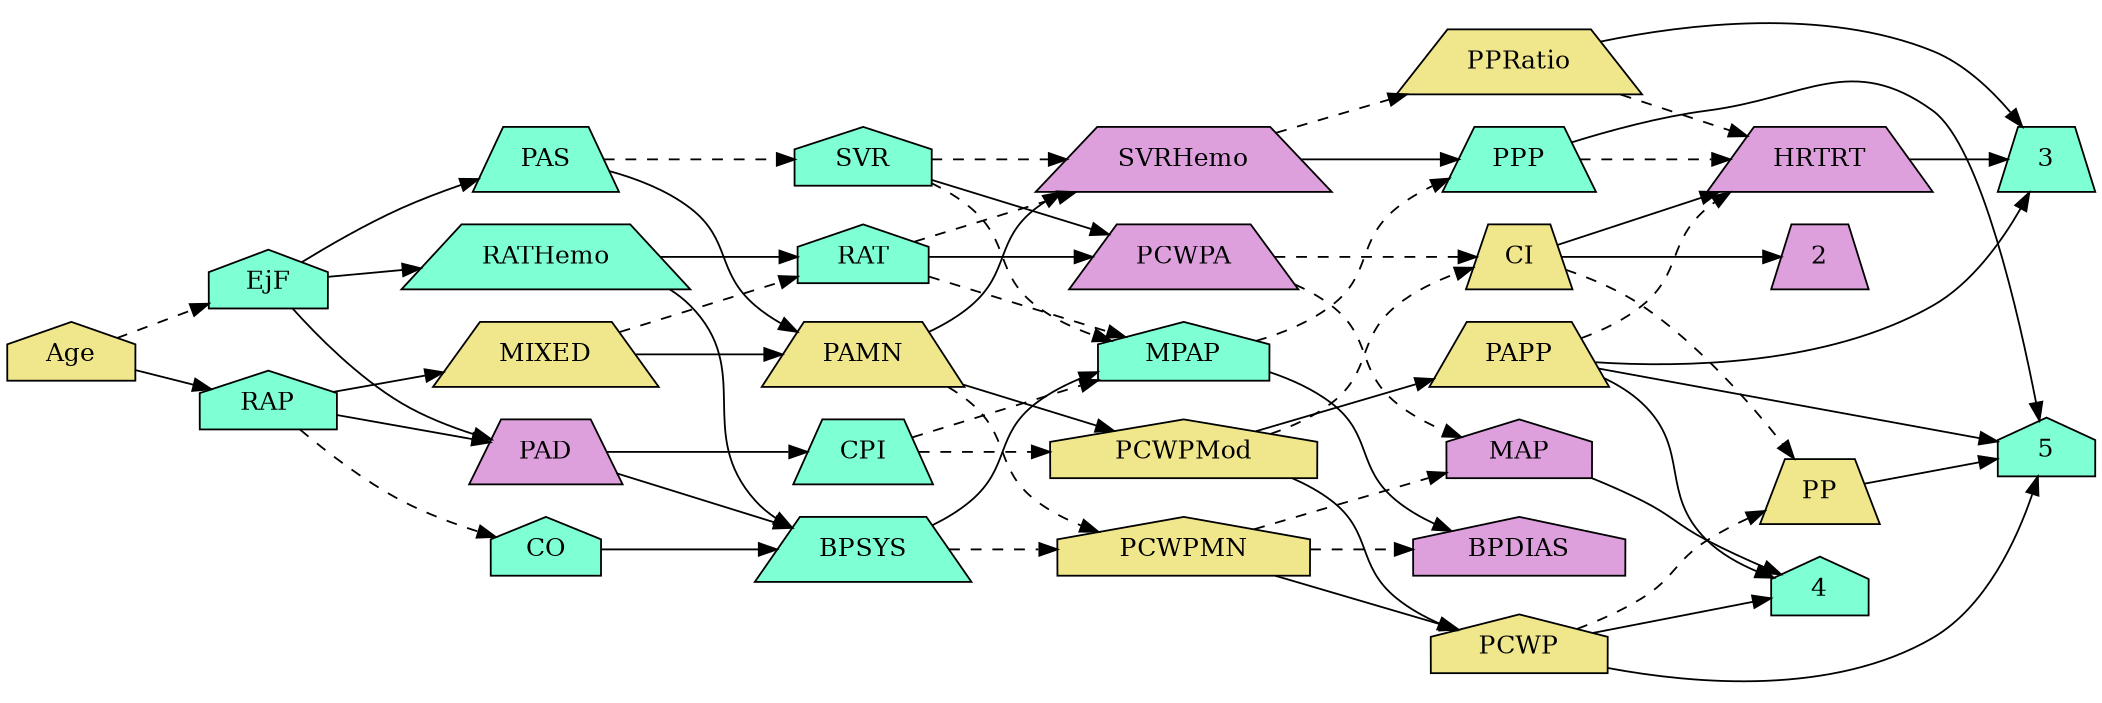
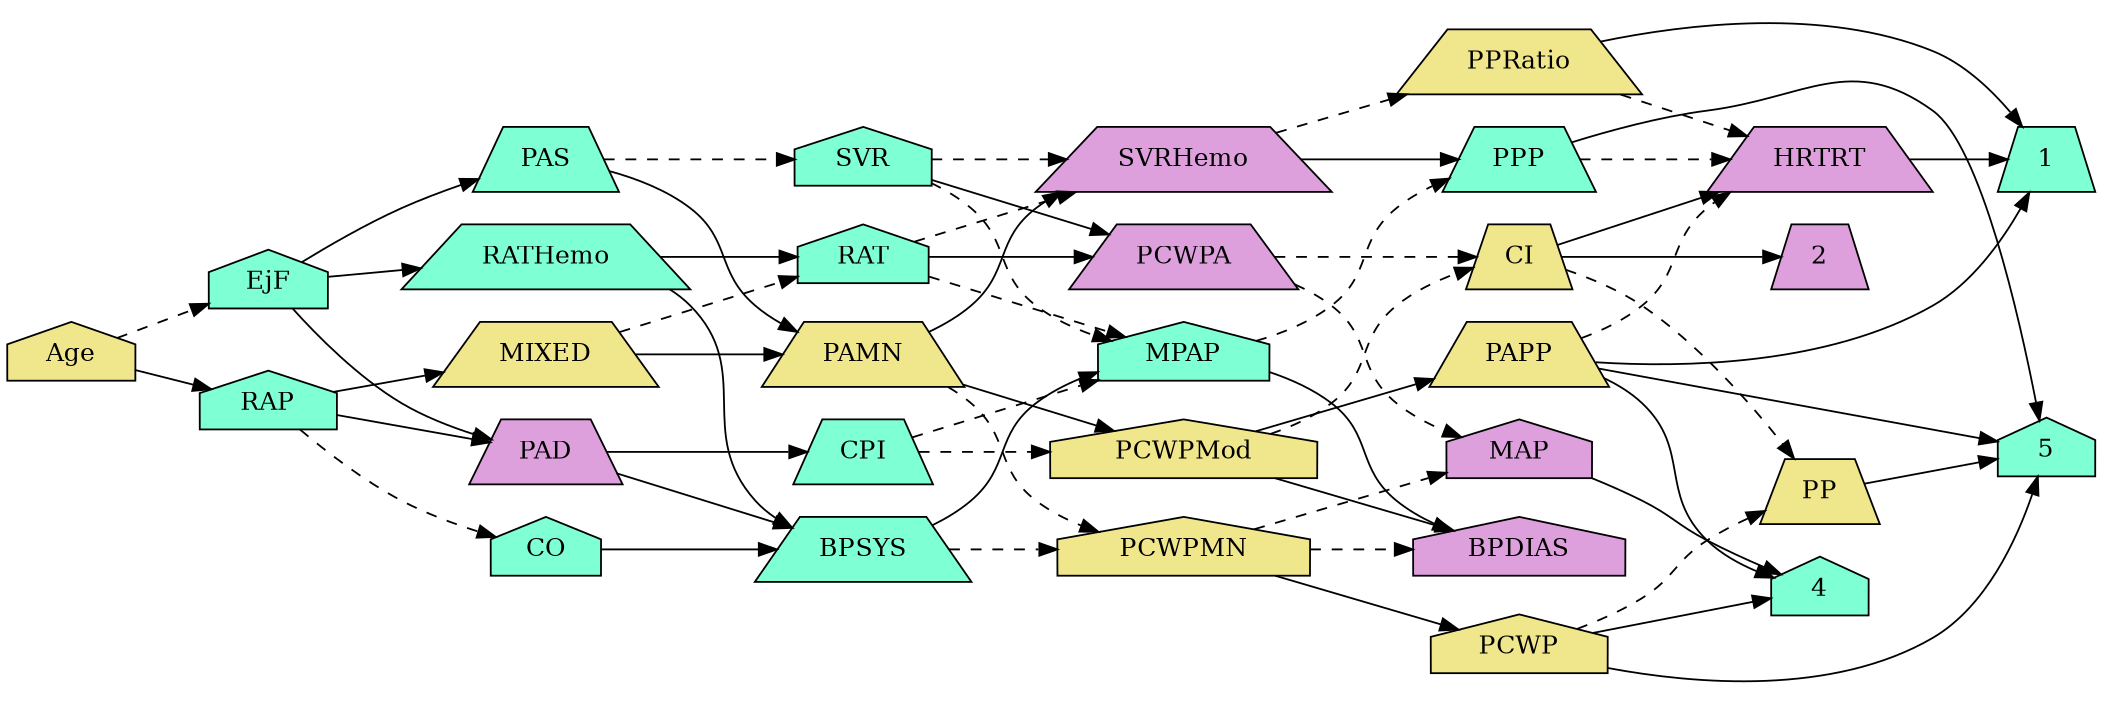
(2047, 159) -> (2047, 159)
(1369, 561) -> (1372, 507)
